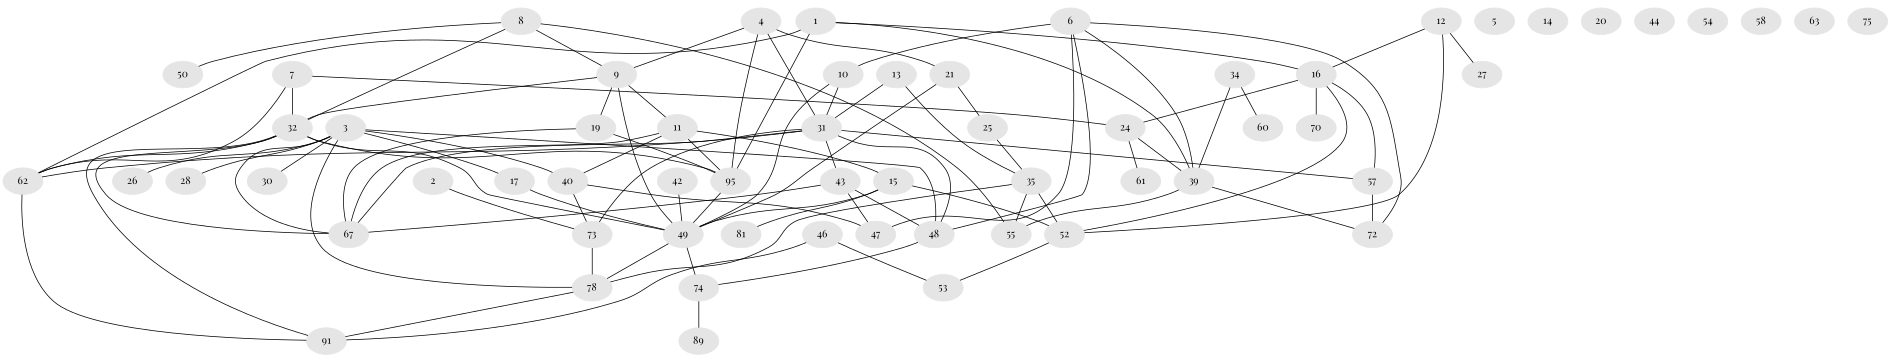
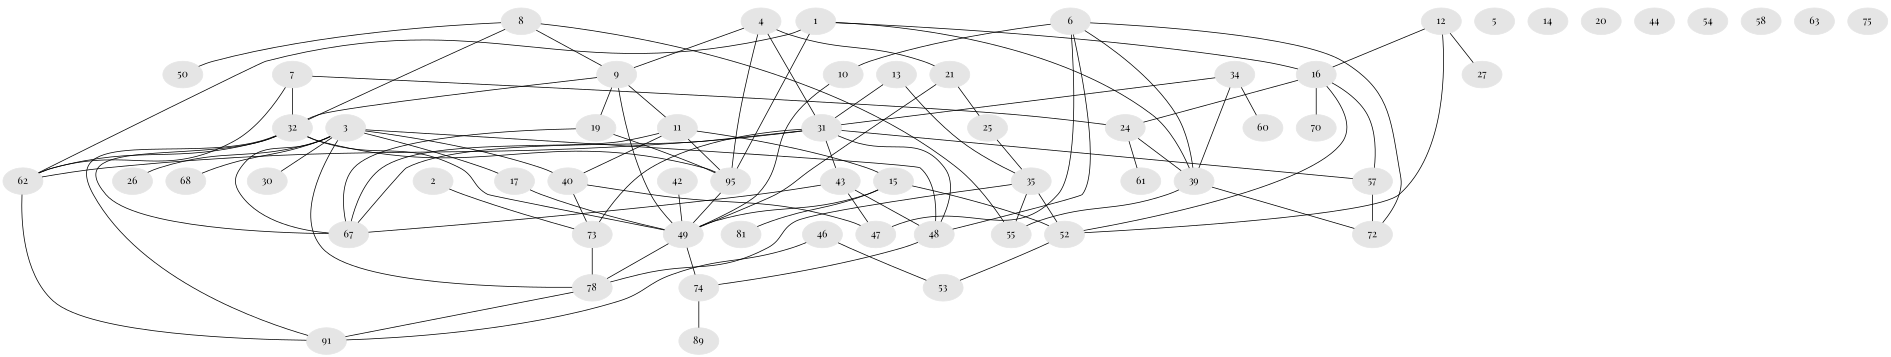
(830, 107) -> (1028, 101)
(186, 181) -> (186, 181)
